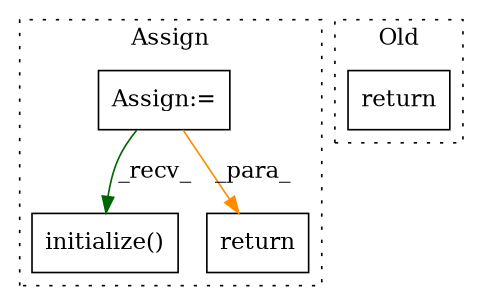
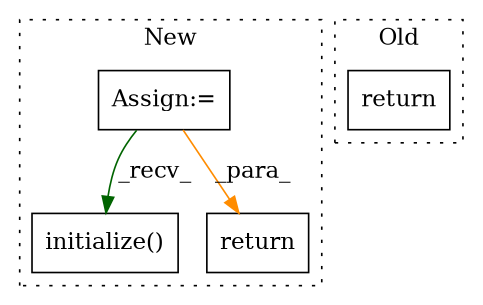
(171, 39) -> (171, 39)
